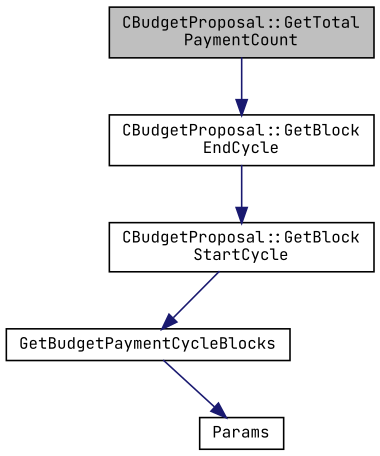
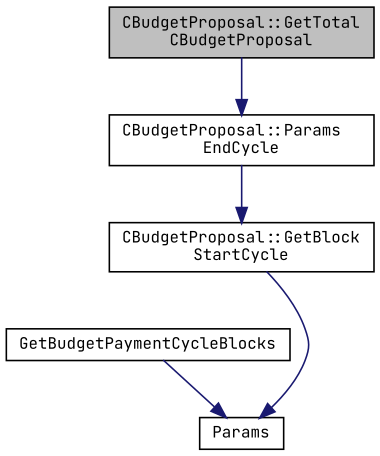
(242, 32) -> (242, 32)
(242, 140) -> (242, 140)
(196, 294) -> (308, 339)
